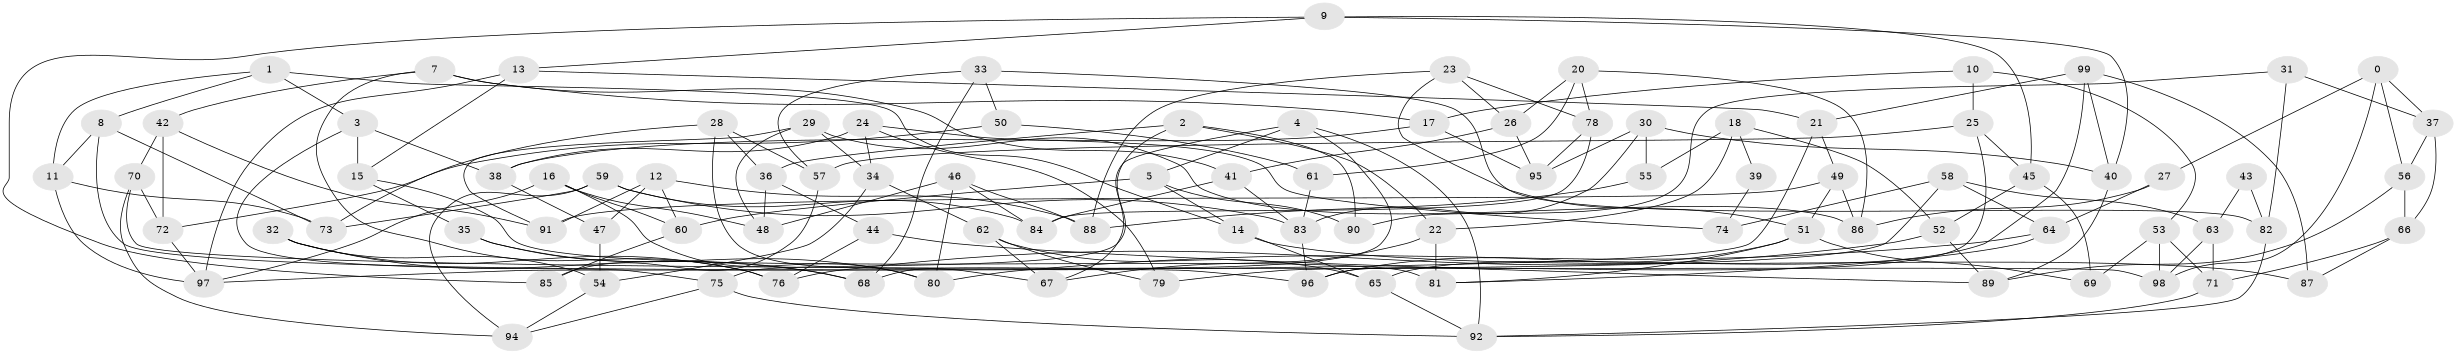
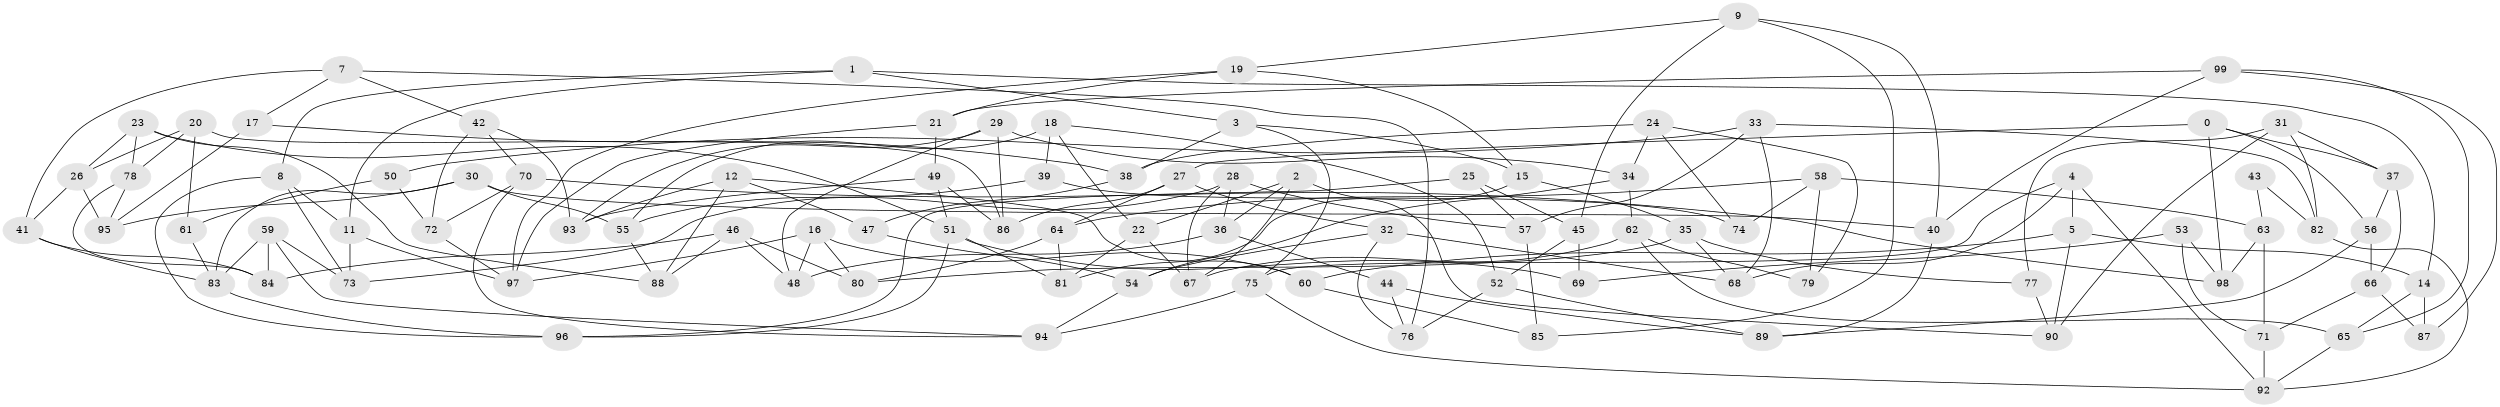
(519, 70) -> (1237, 70)
(1973, 70) -> none
none -> (773, 199)
none -> (1267, 207)
(546, 230) -> (570, 230)
none -> (2032, 284)
